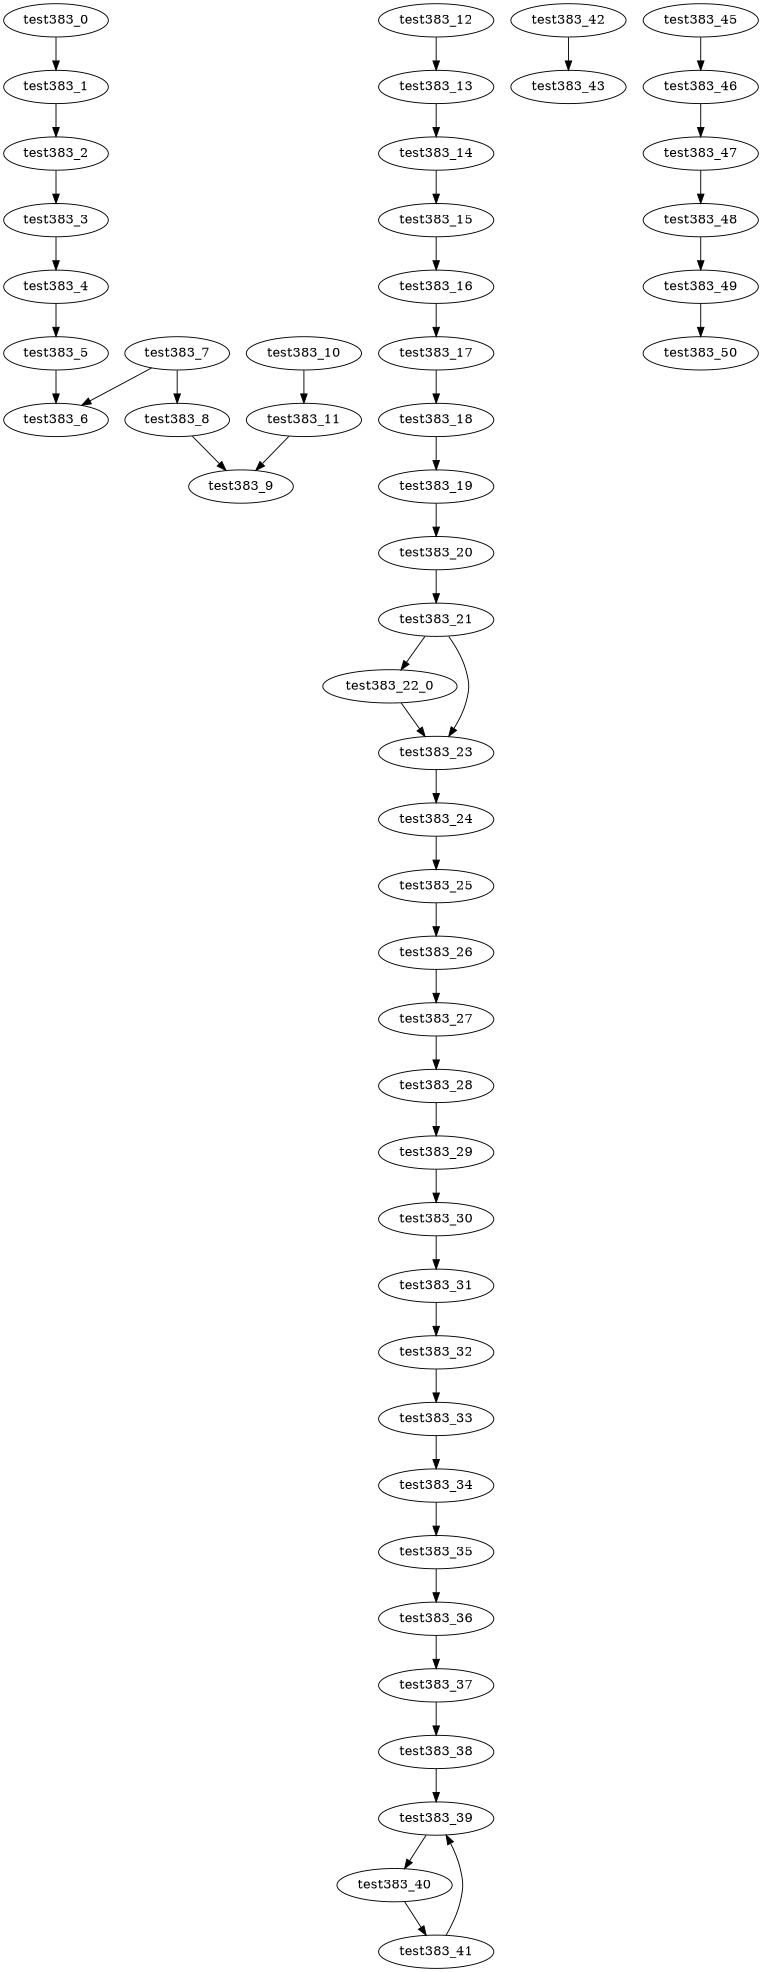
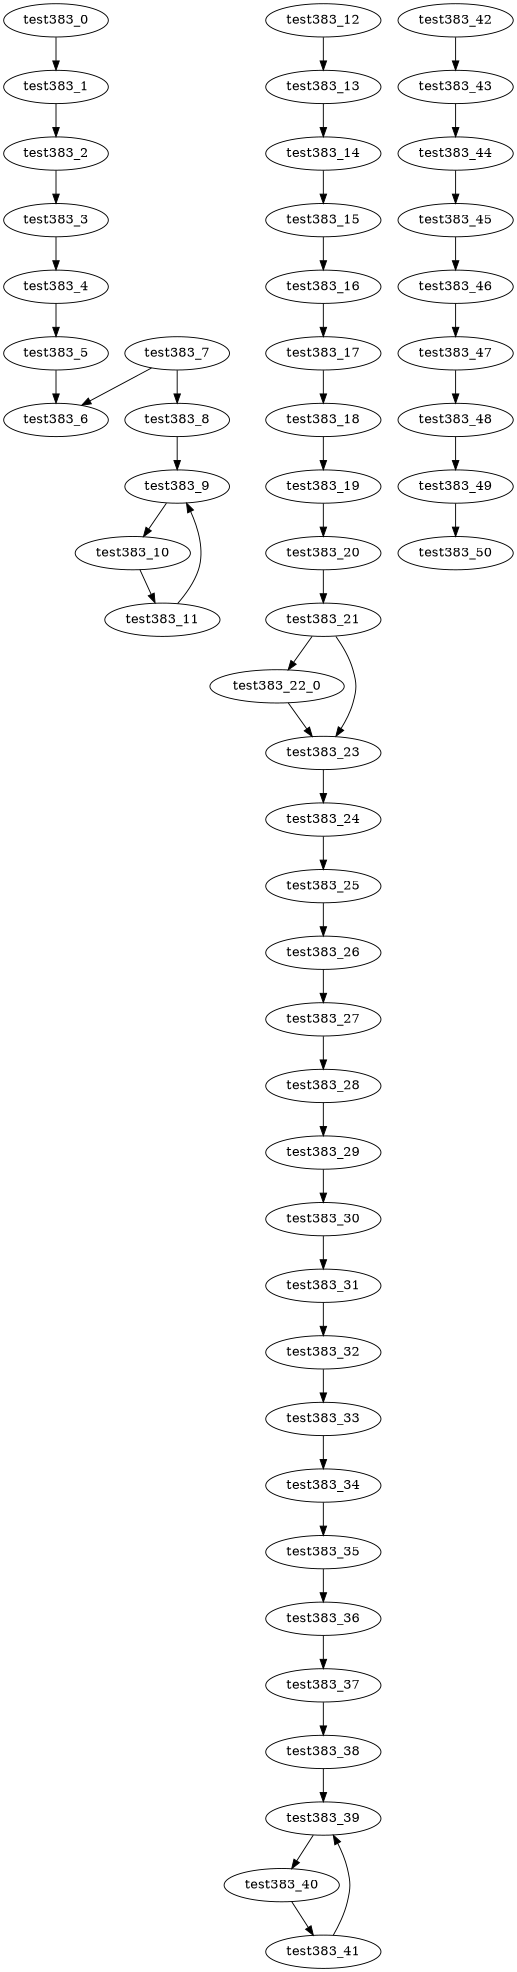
none -> (456, 154)
none -> (158, 516)
